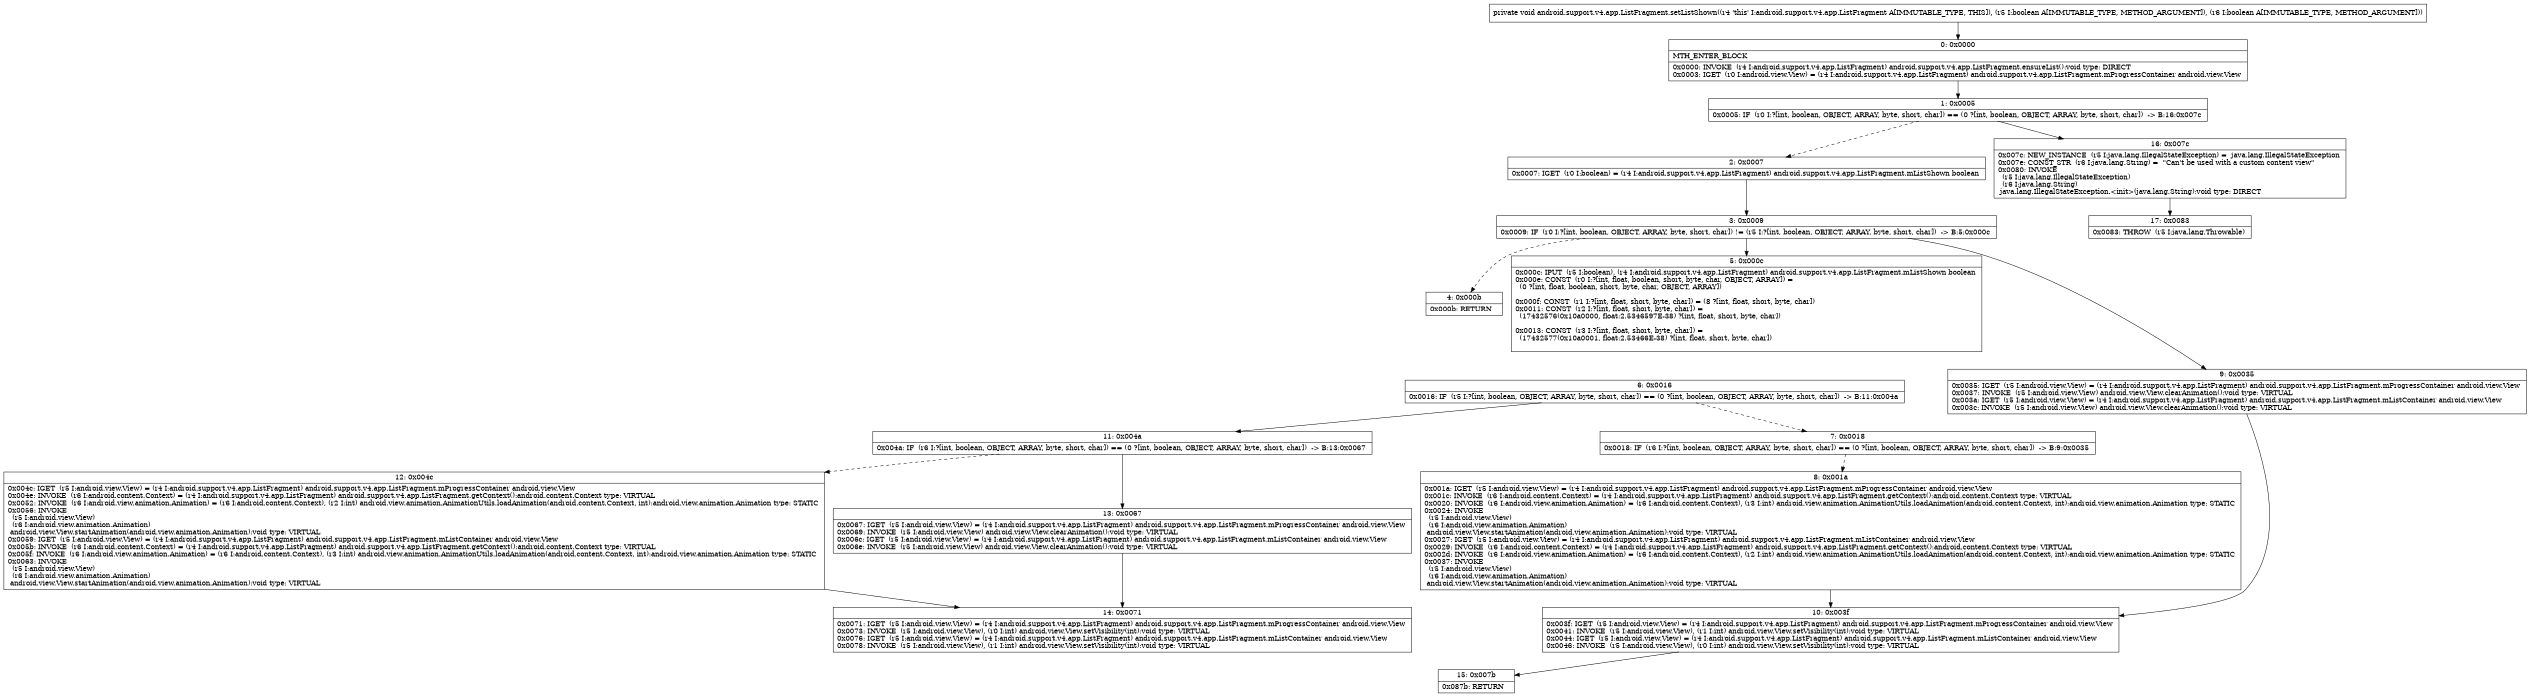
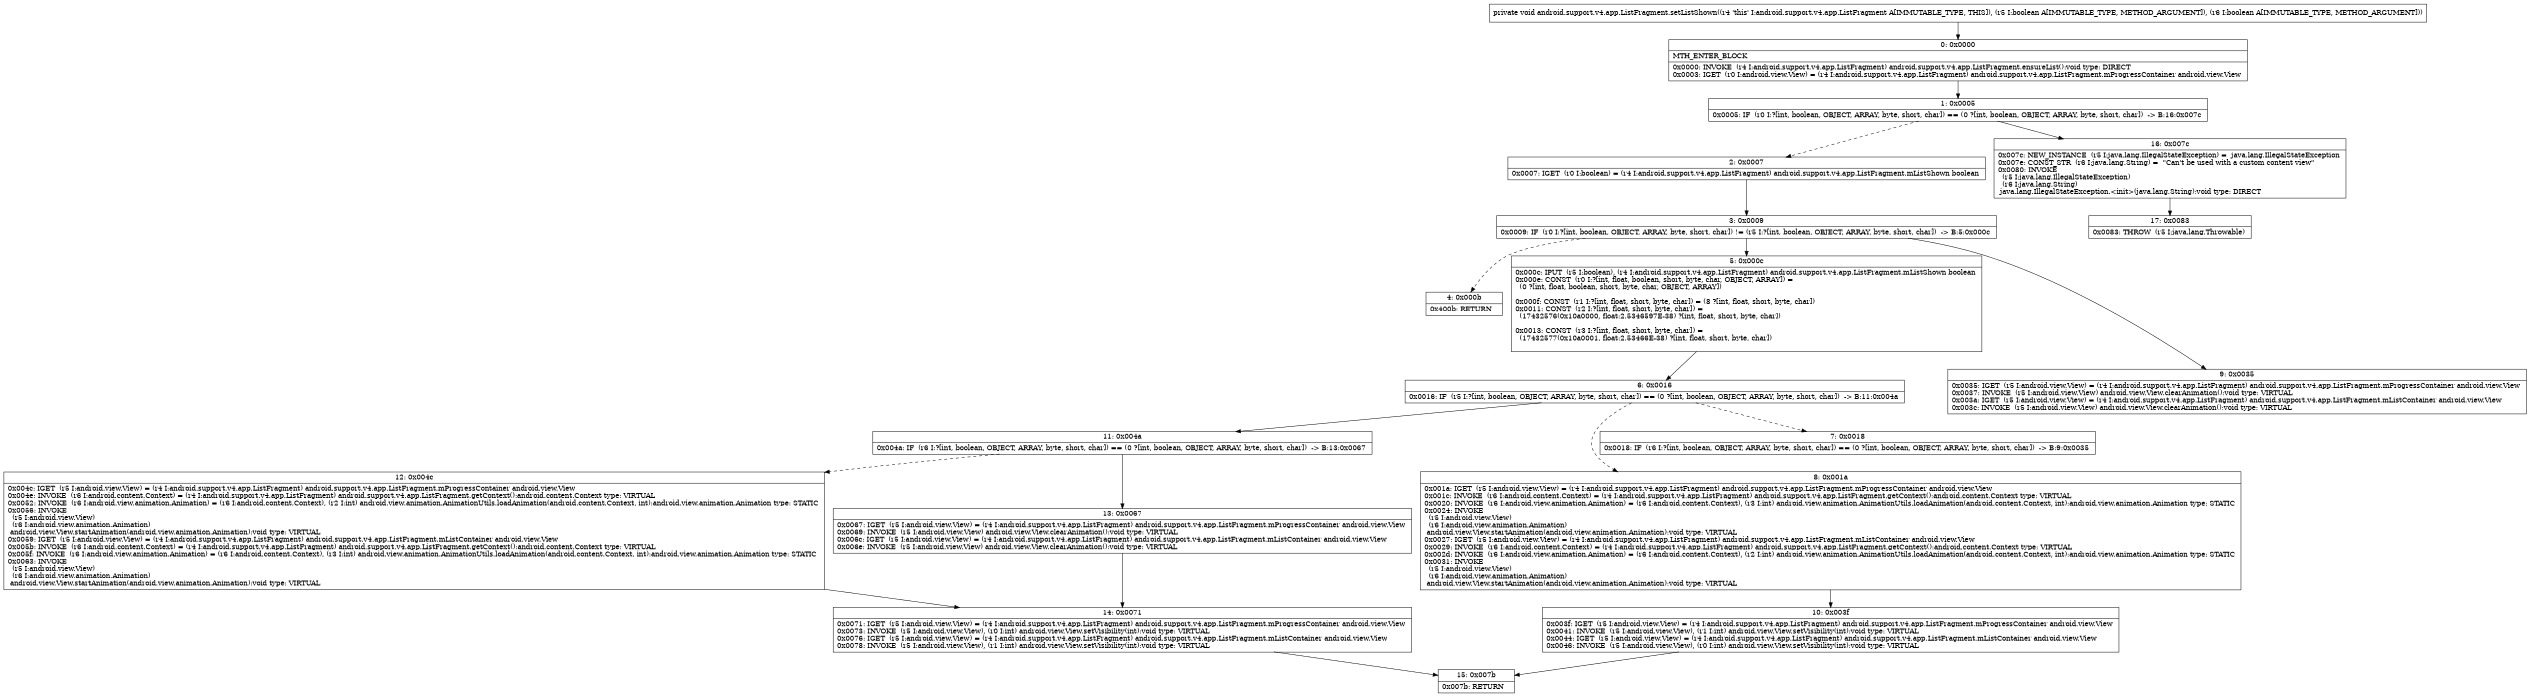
(1464, 309) -> (1464, 309)
none -> (1683, 364)
(1844, 461) -> (1595, 432)
(1456, 562) -> (1456, 562)
(2261, 564) -> none
none -> (1354, 663)
(1476, 687) -> (1476, 687)
